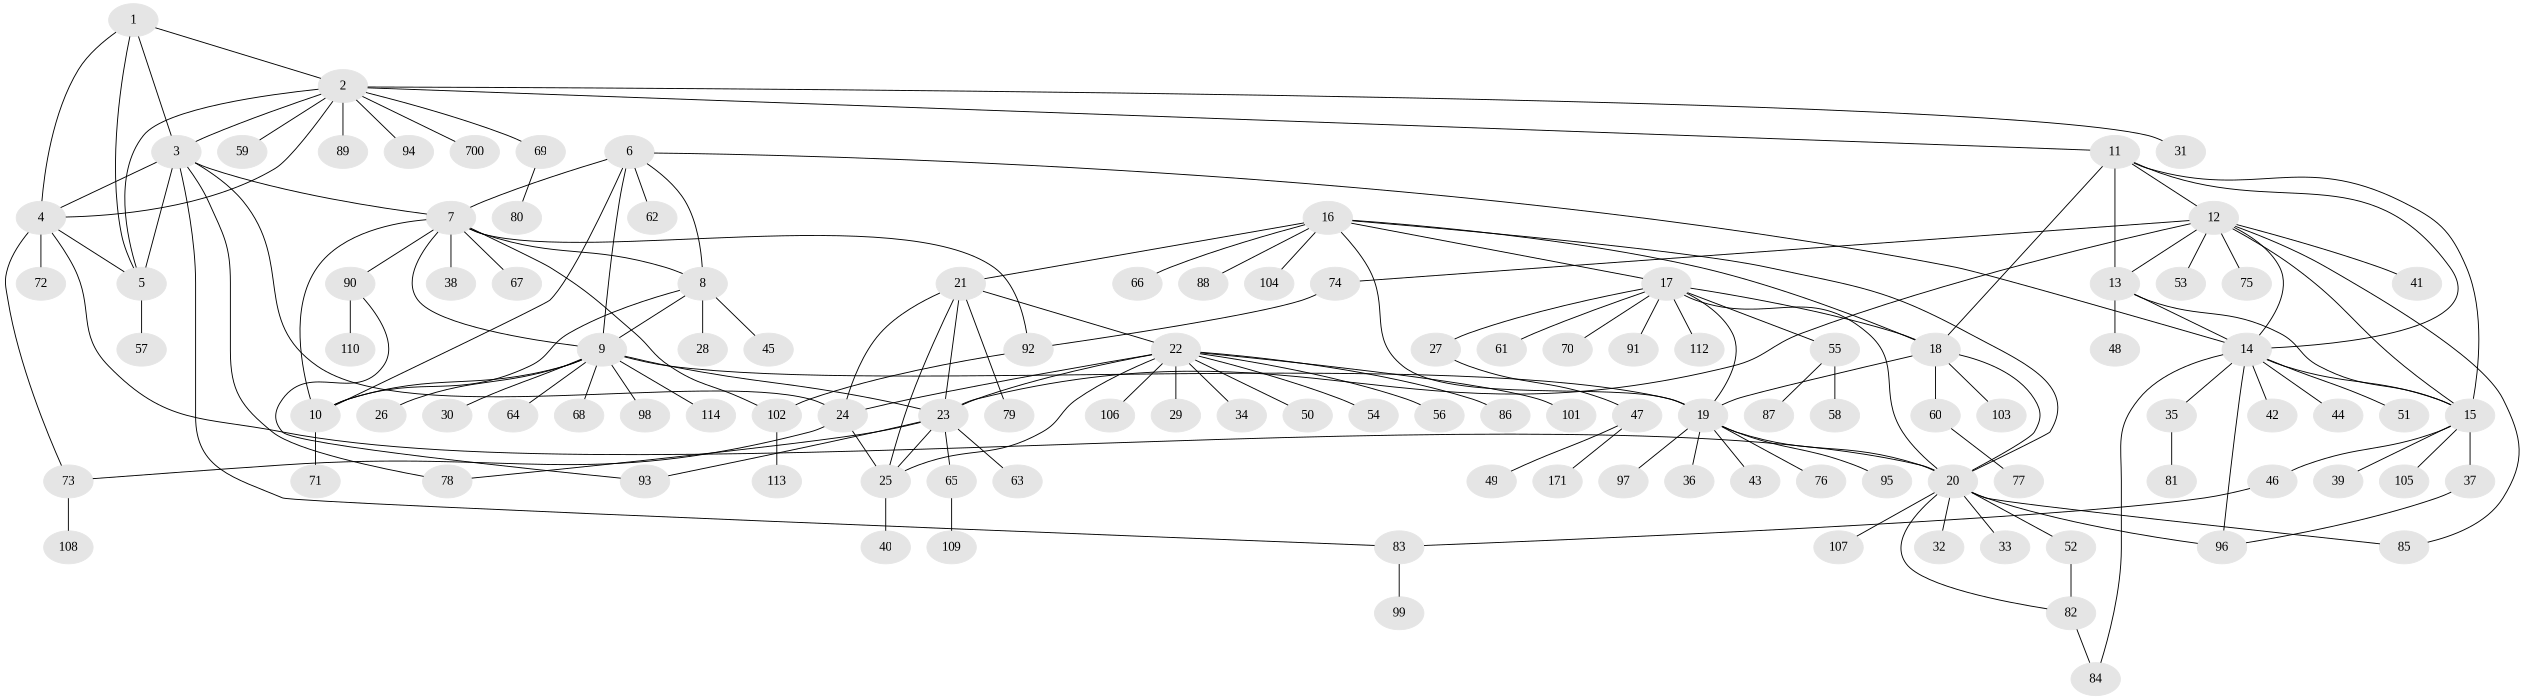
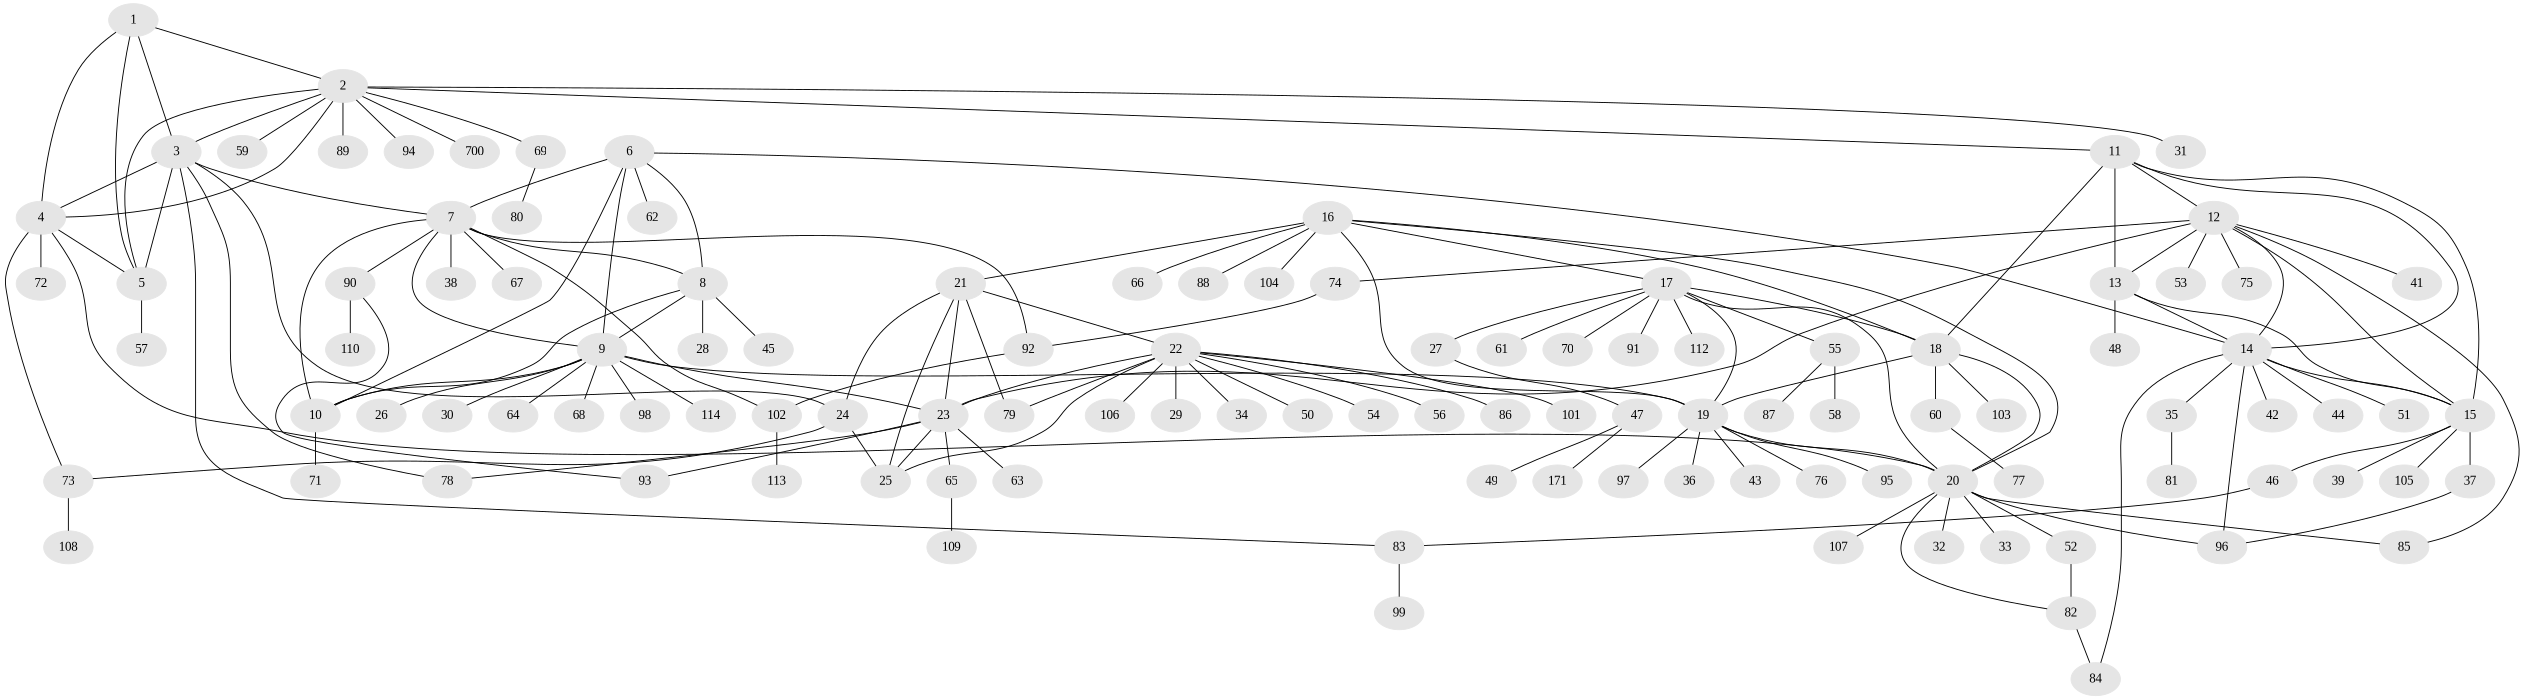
(987, 384) -> (1083, 385)
(886, 547) -> none
